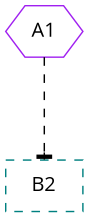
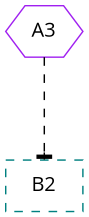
(44, 31) -> (44, 31)
